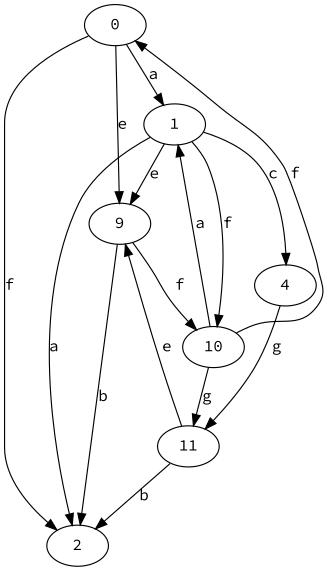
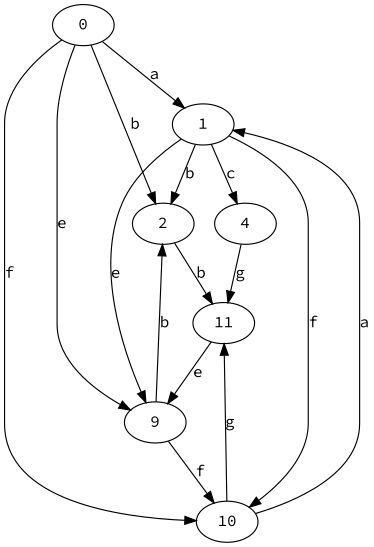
(293, 190) -> (5, 333)
(10, 285) -> (135, 124)
(54, 347) -> (190, 174)
(137, 492) -> (190, 268)
